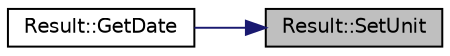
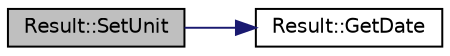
(220, 28) -> (210, 28)
